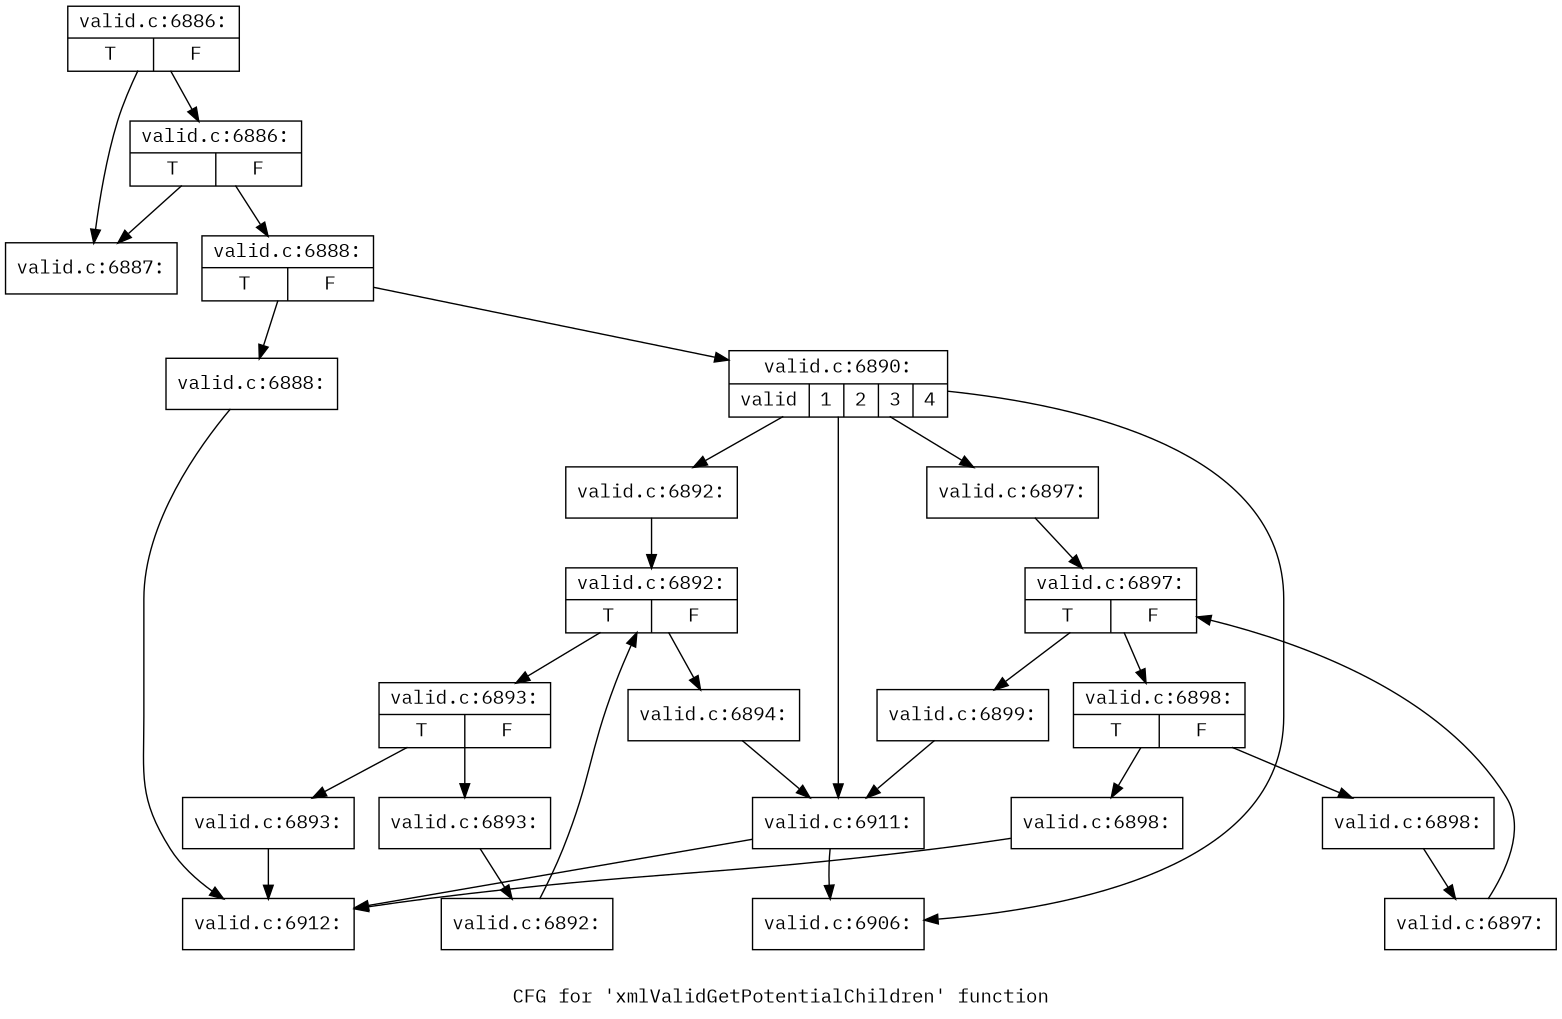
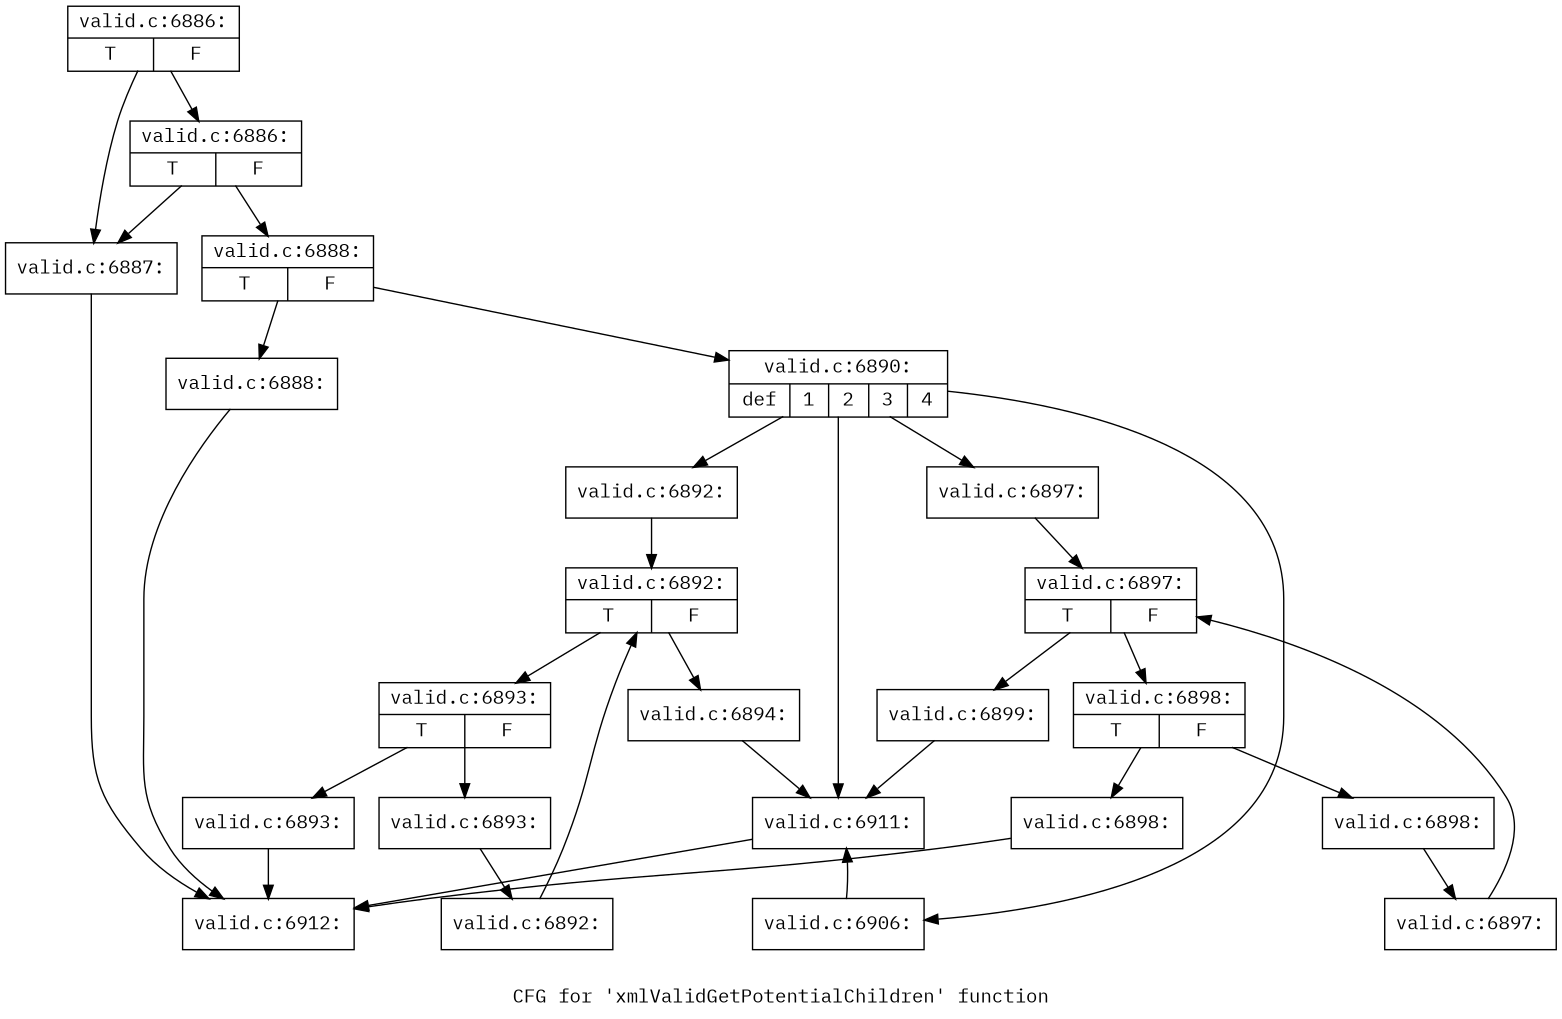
(769, 400) -> (759, 400)
none -> (91, 613)
(829, 869) -> (848, 881)
